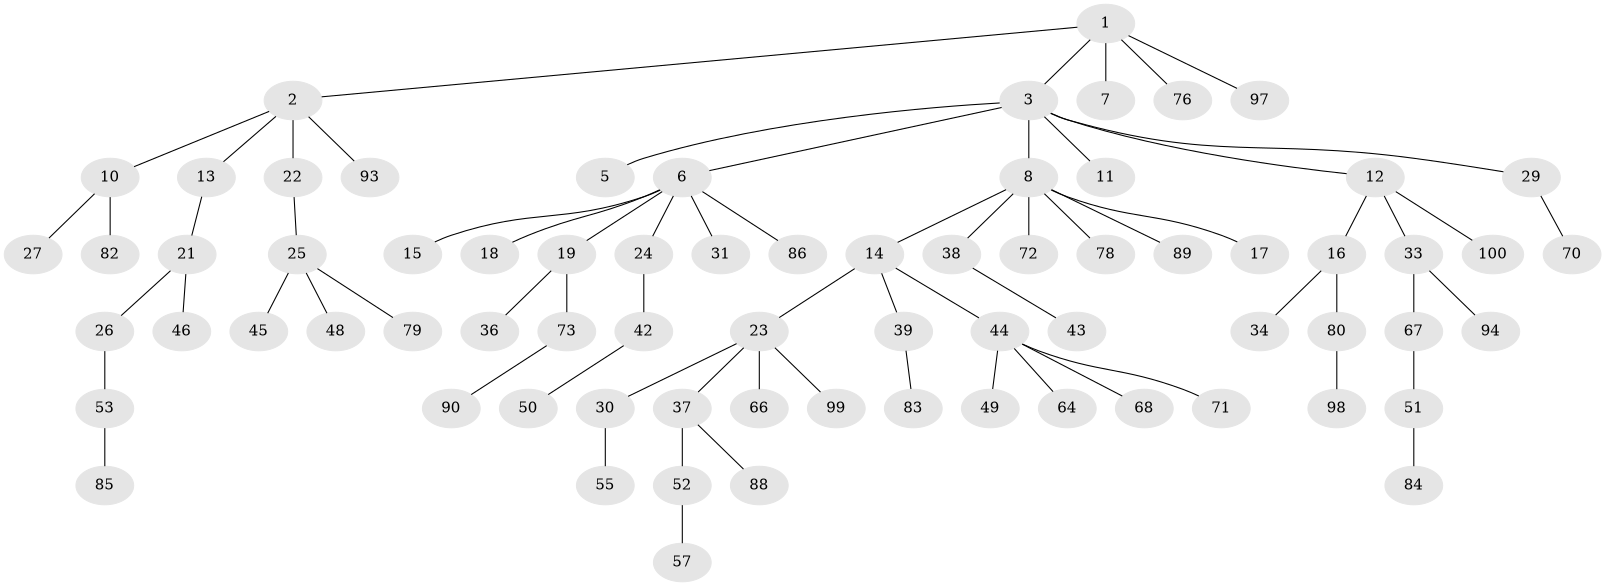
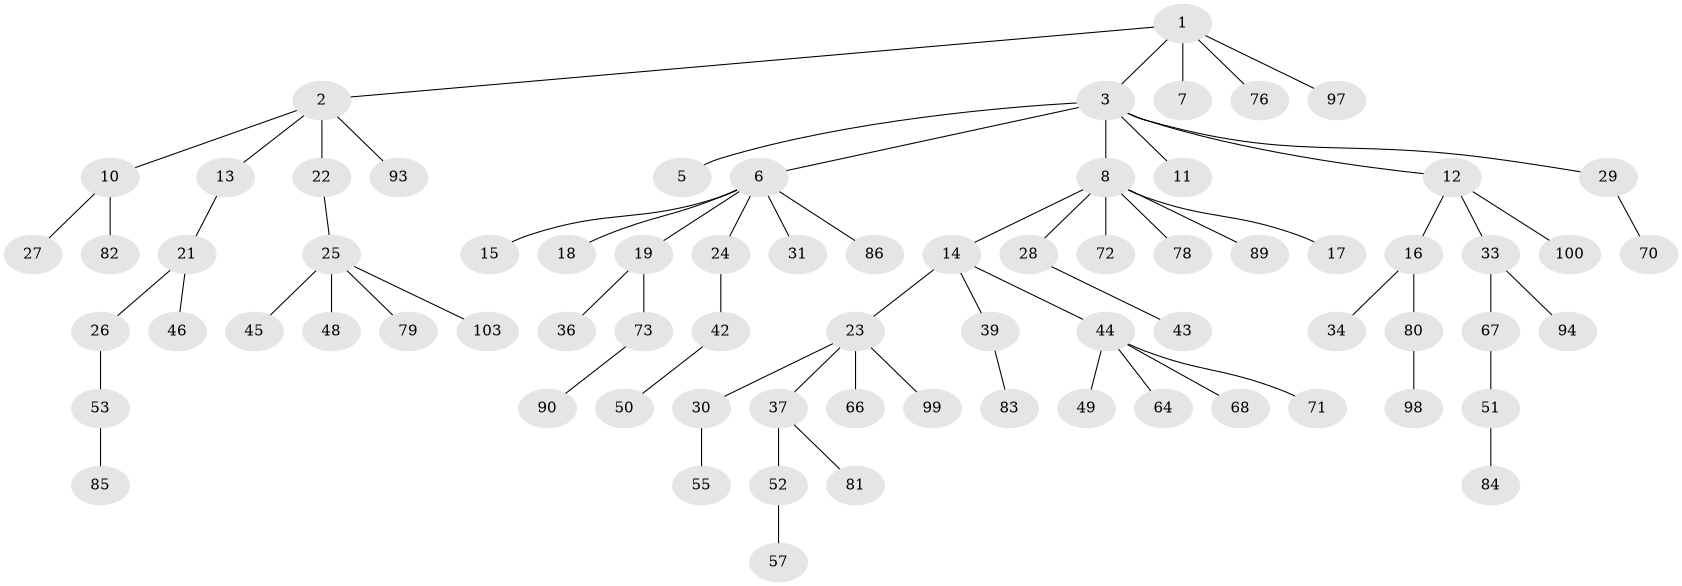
(952, 255) -> (1029, 255)
none -> (488, 332)
(759, 486) -> (856, 486)
